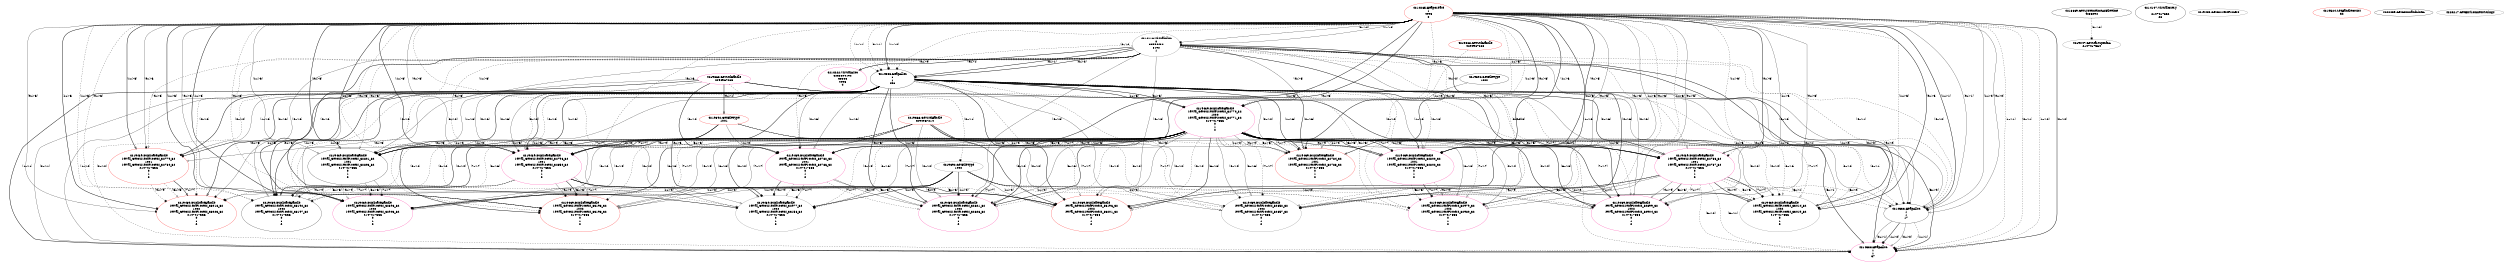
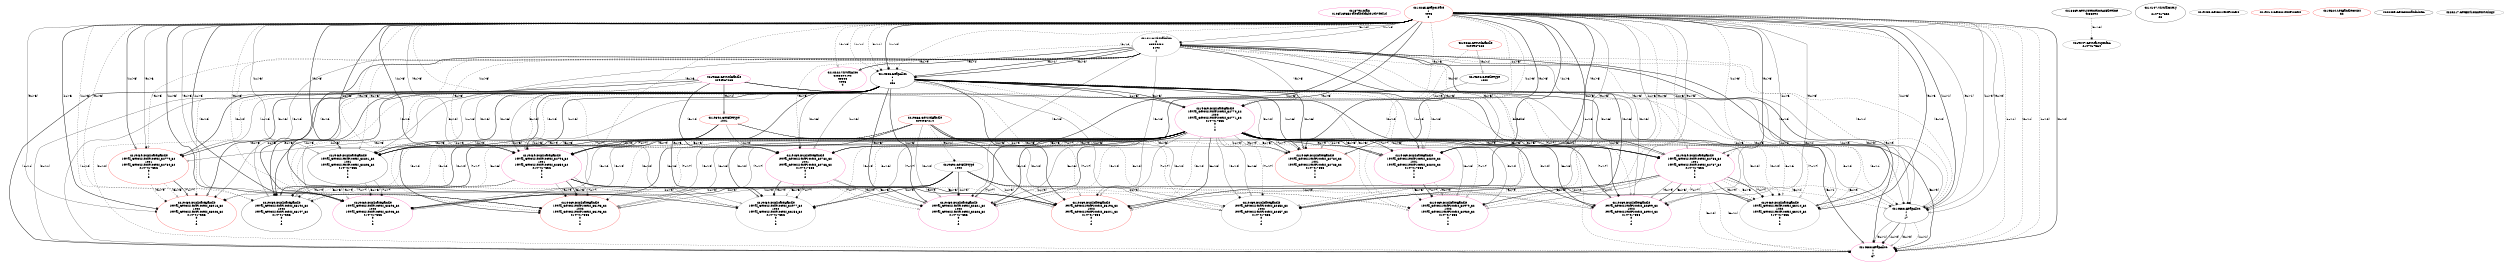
none -> (1359, 13)
none -> (2280, 13)
none -> (1108, 24)
none -> (1480, 61)
(870, 98) -> (942, 143)
